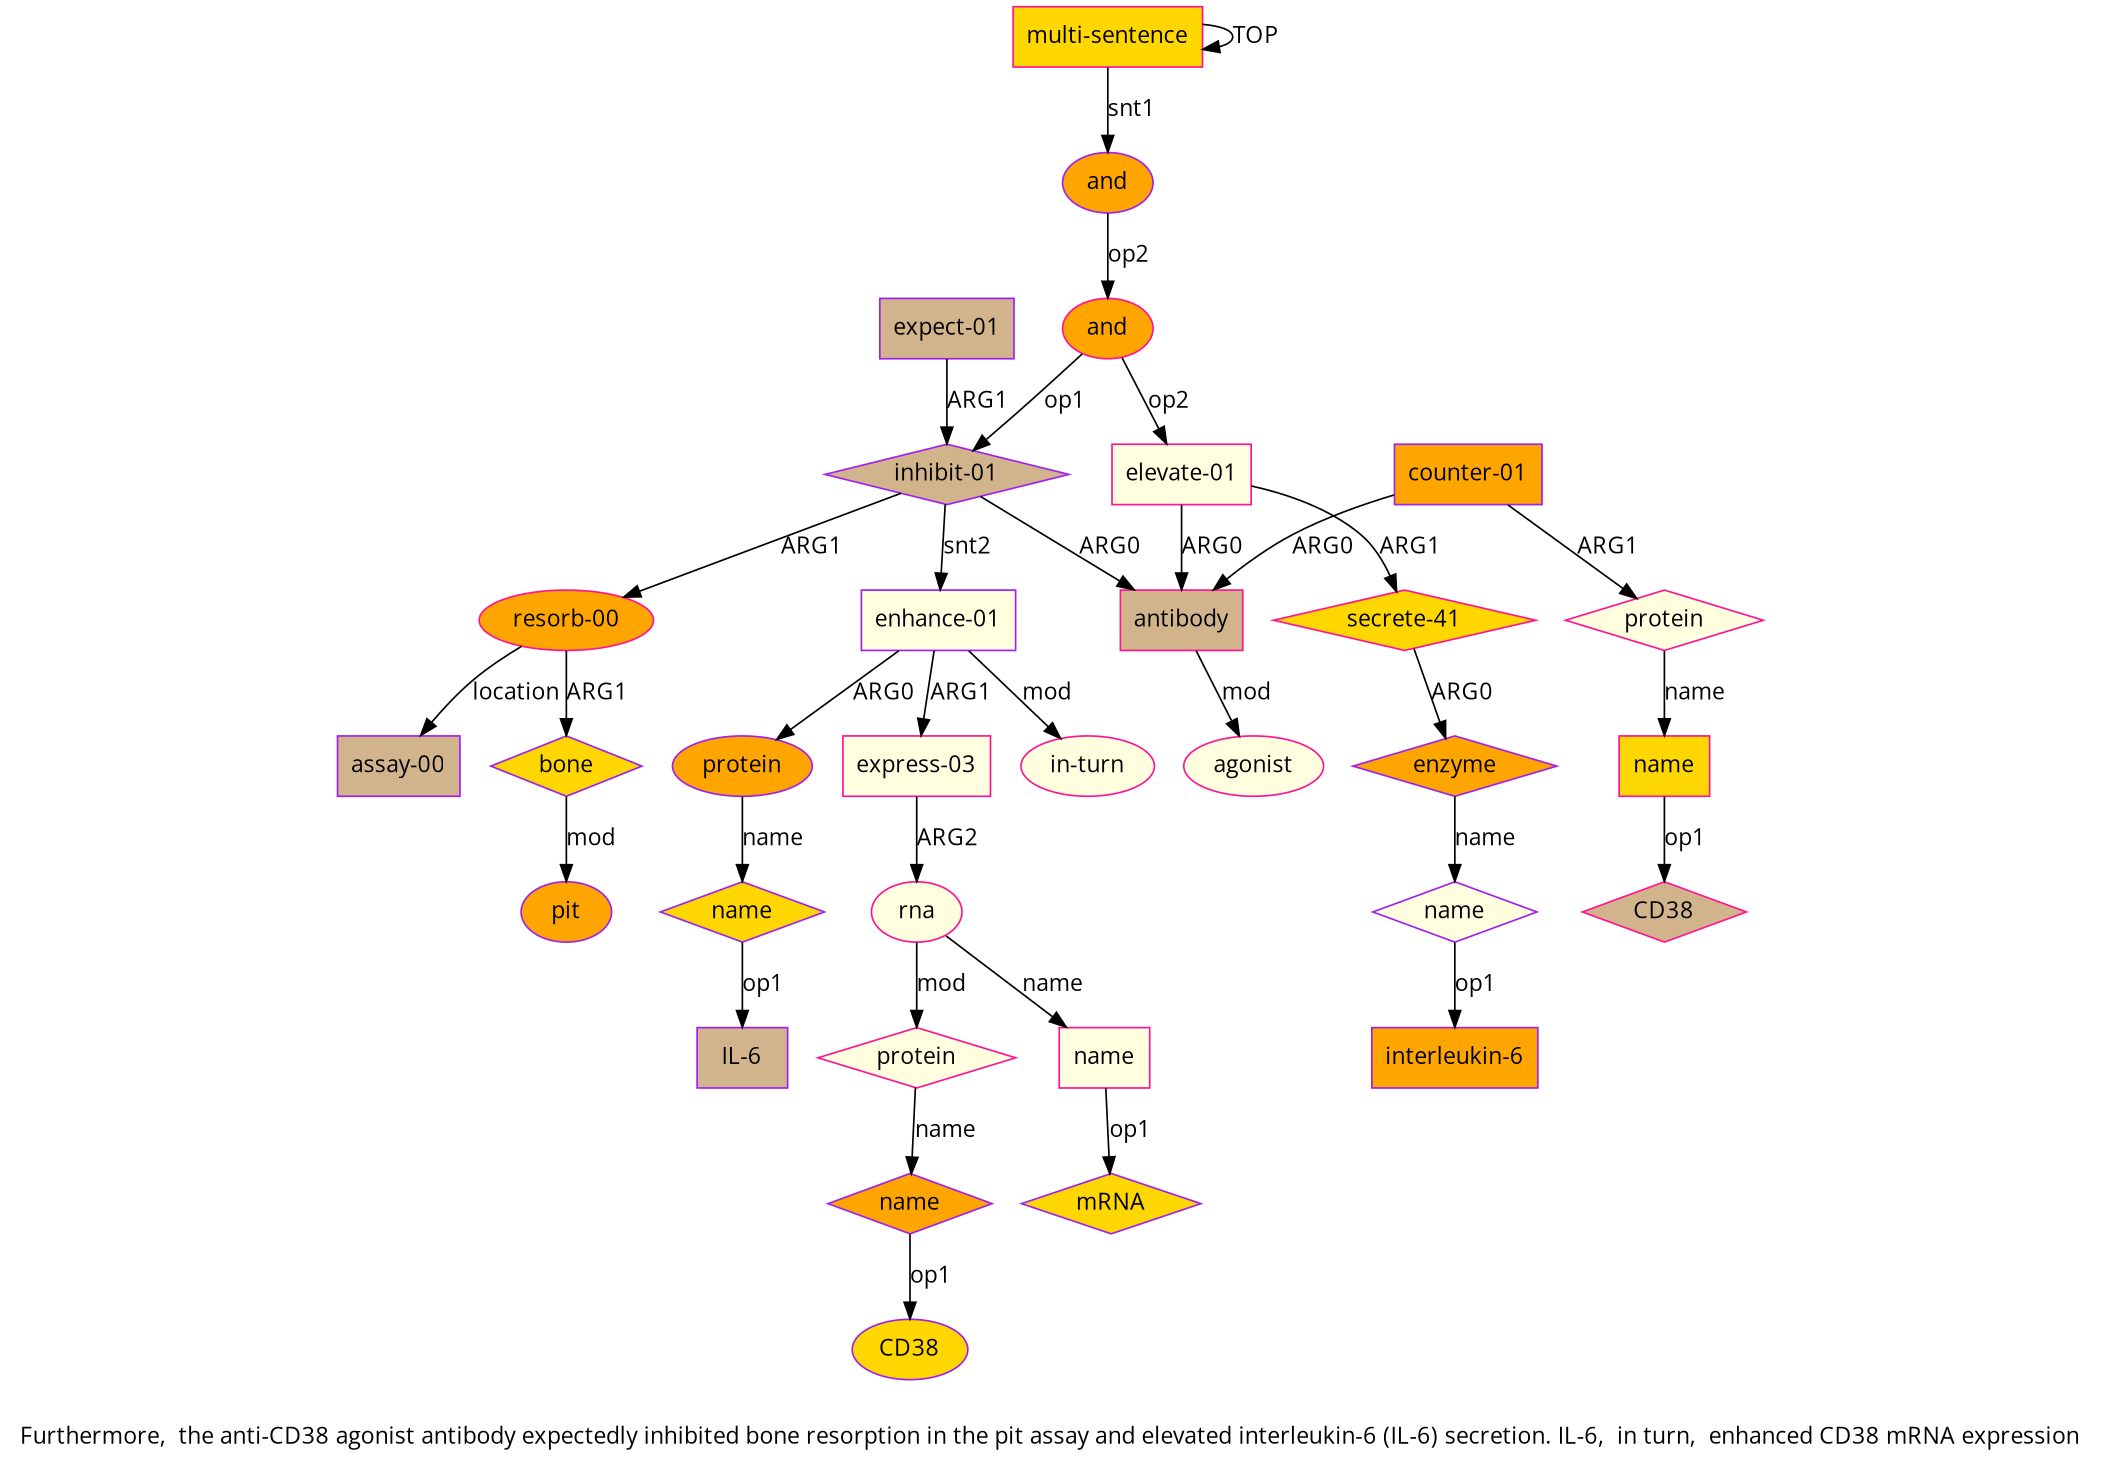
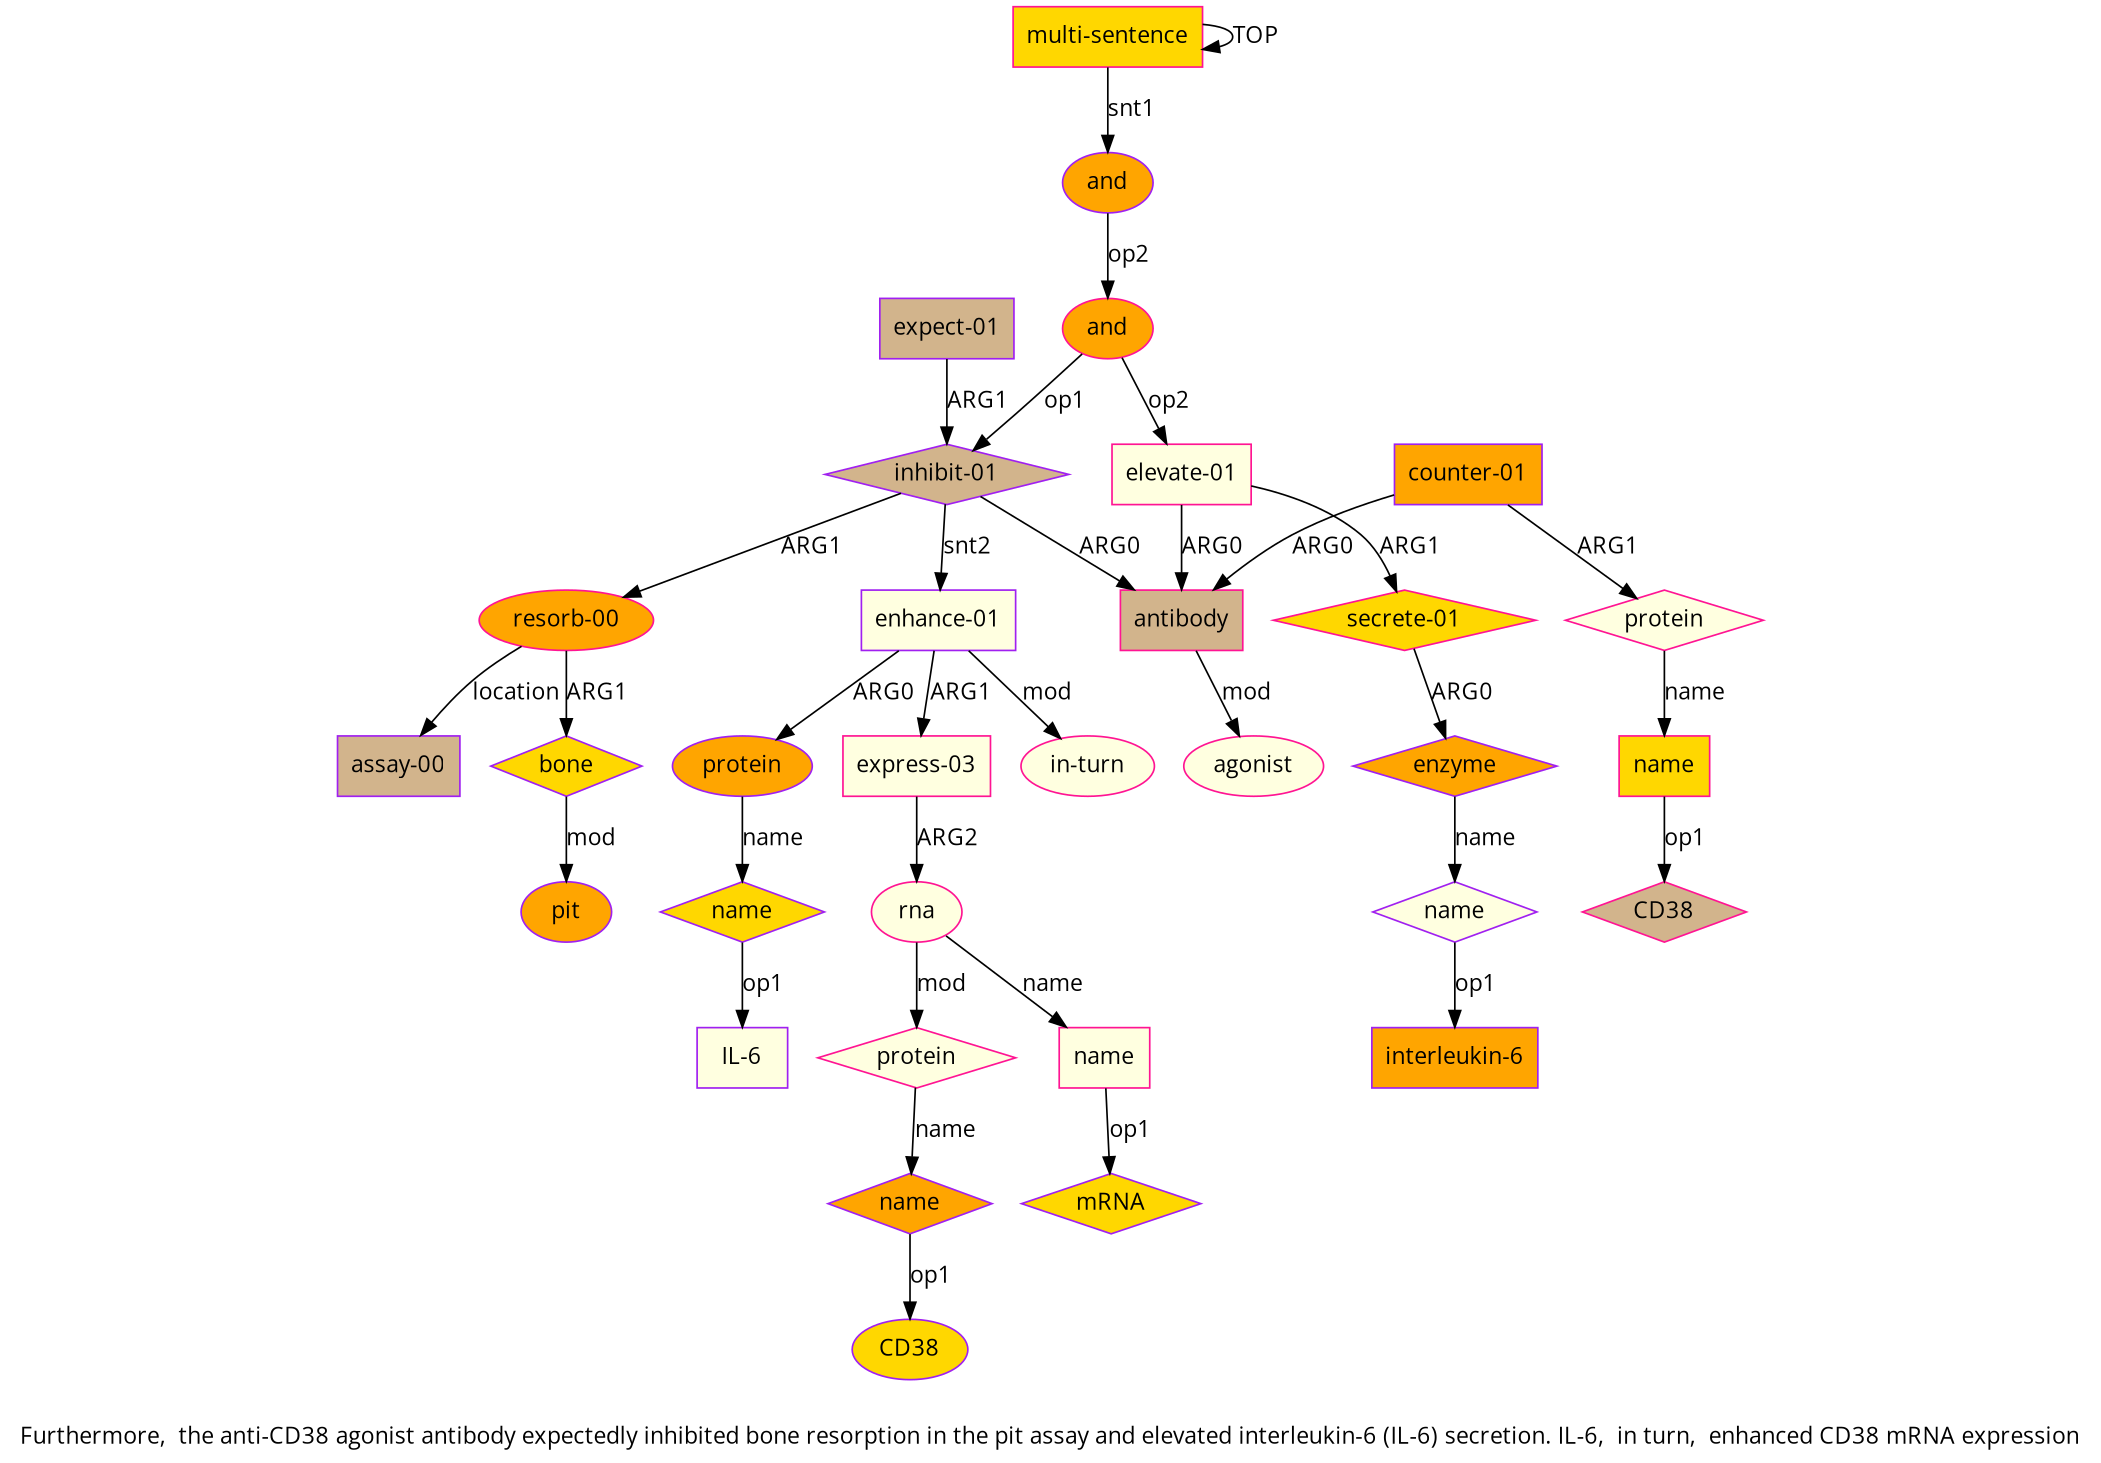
(1405, 620) -> (1405, 620)
(742, 1058) -> (742, 1058)
